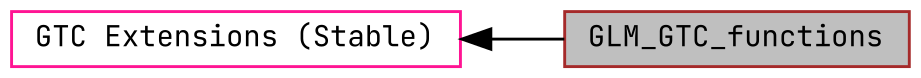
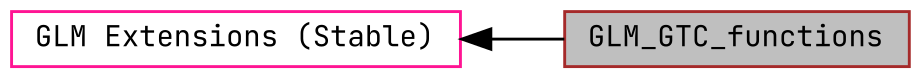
(236, 39) -> (236, 39)
